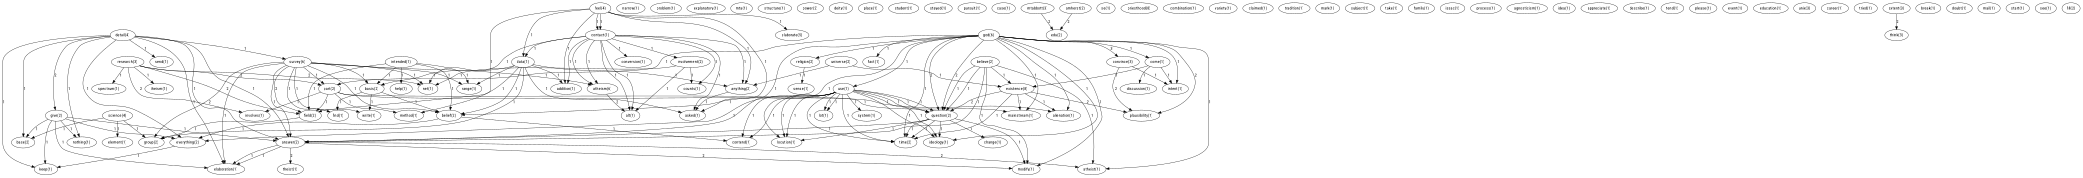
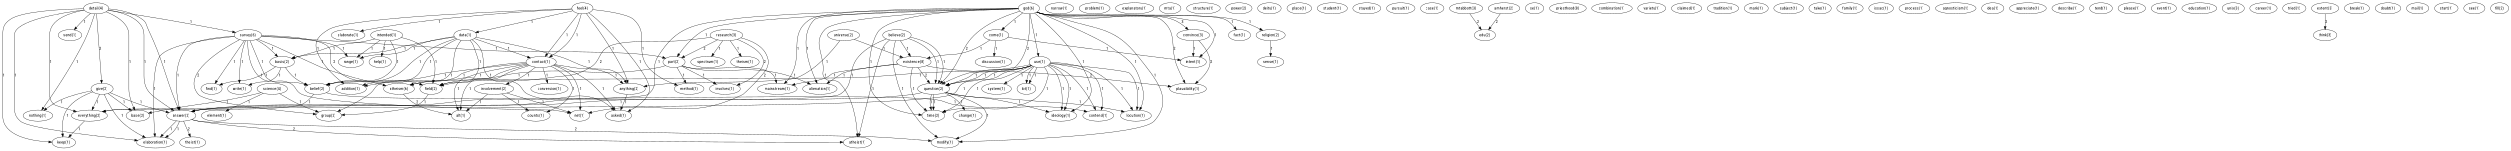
(792, 35) -> (348, 35)
(554, 40) -> (501, 48)
